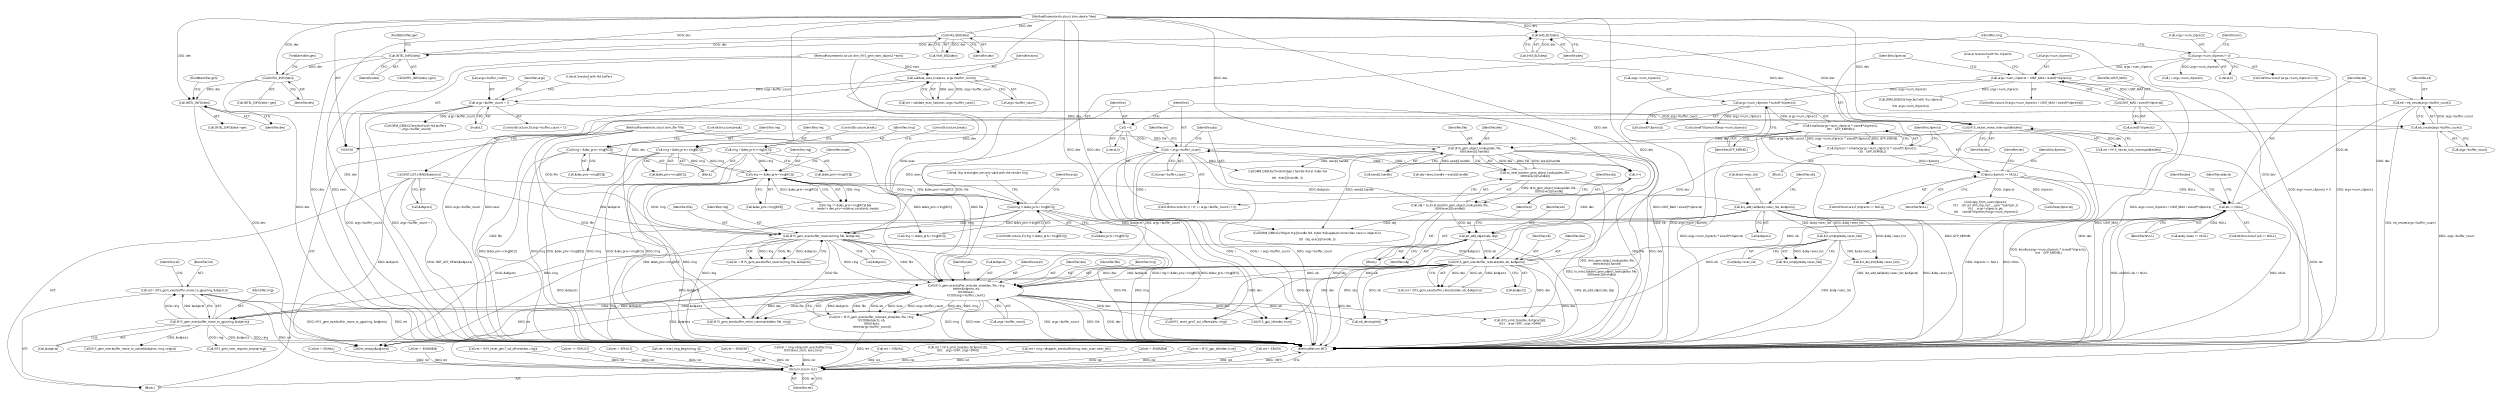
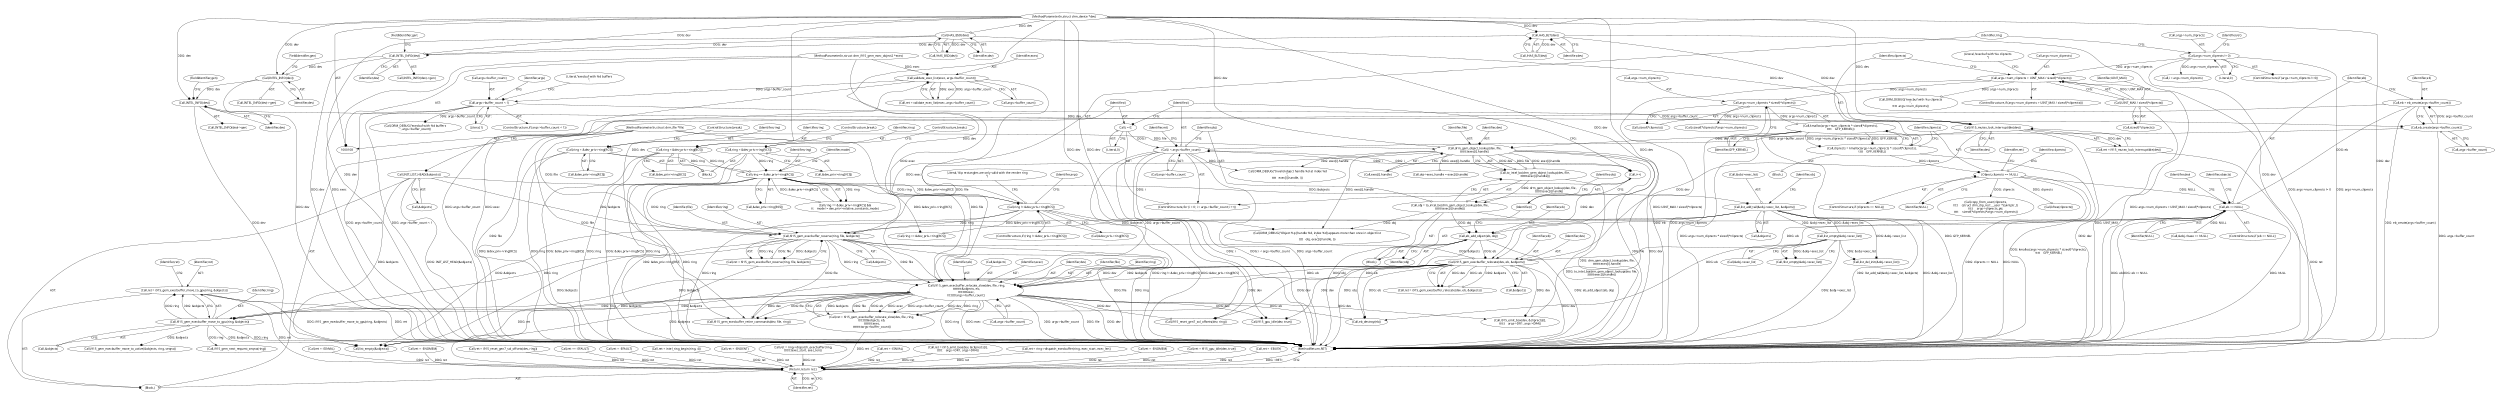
(477, 128) -> (477, 128)
(1992, 128) -> (1992, 128)
(1844, 251) -> (1844, 251)
